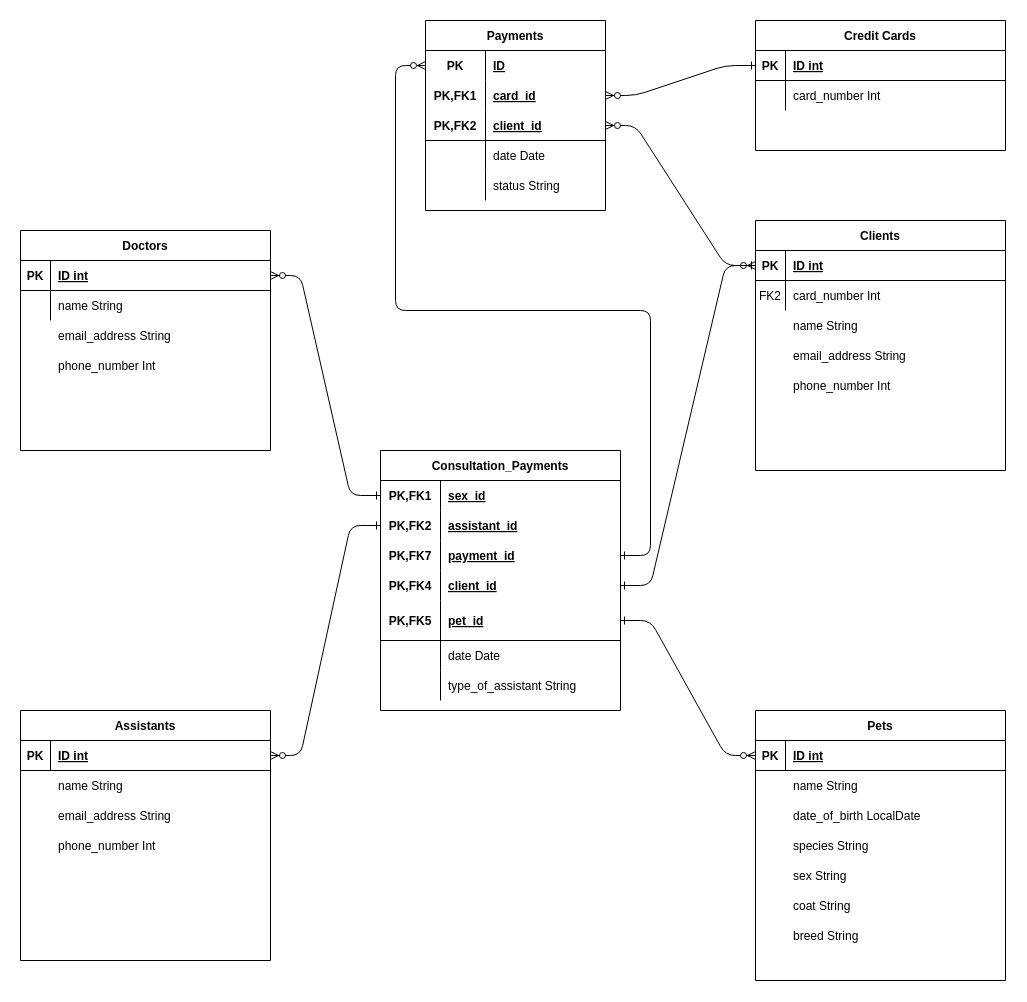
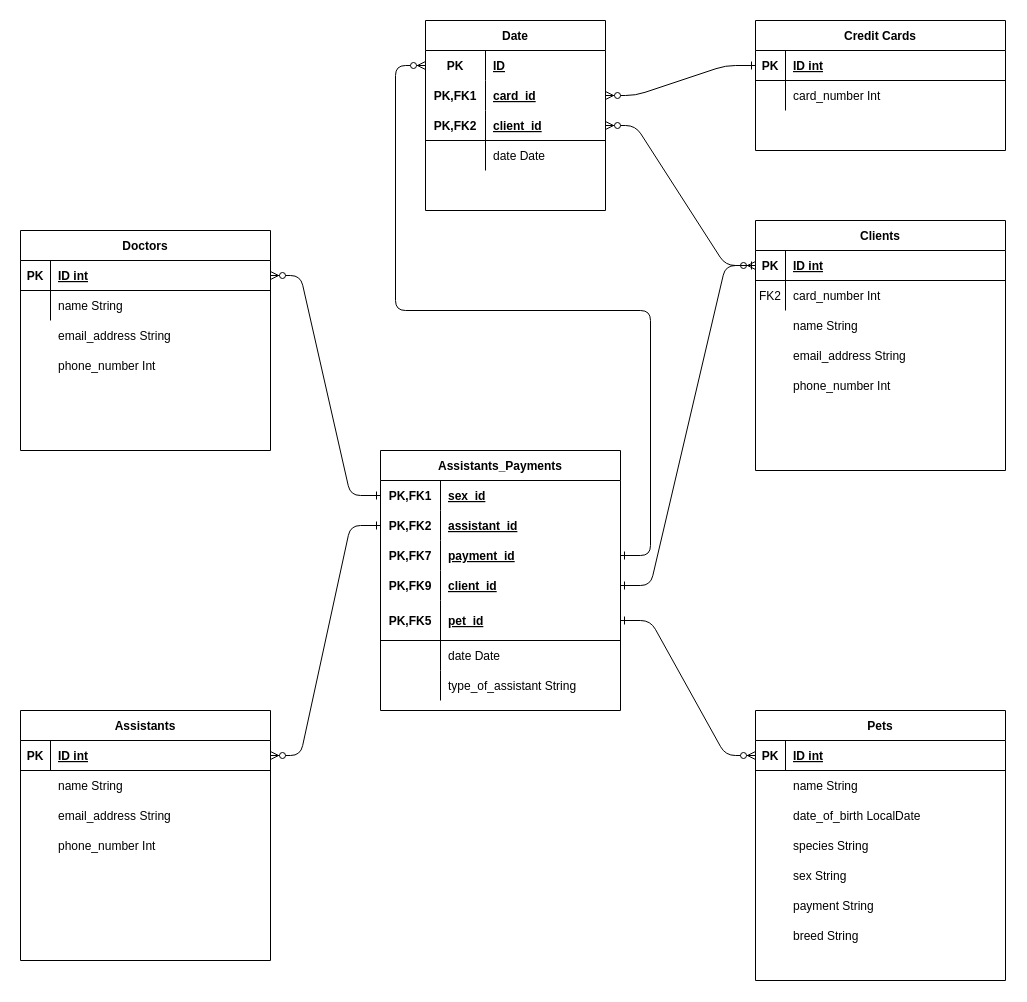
(515, 36) -> (515, 36)
(546, 186) -> none
(500, 466) -> (500, 466)
(410, 586) -> (410, 586)
(827, 906) -> (837, 906)
